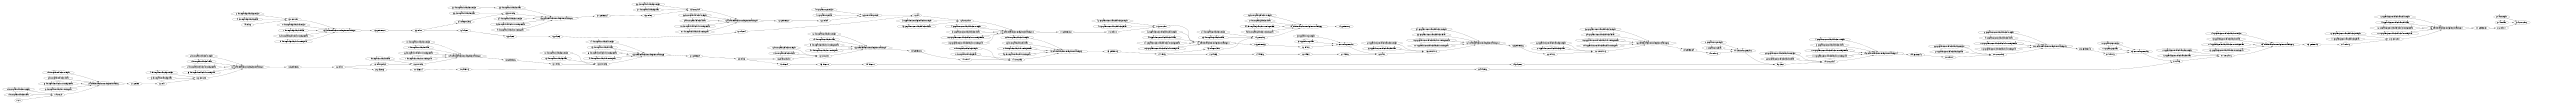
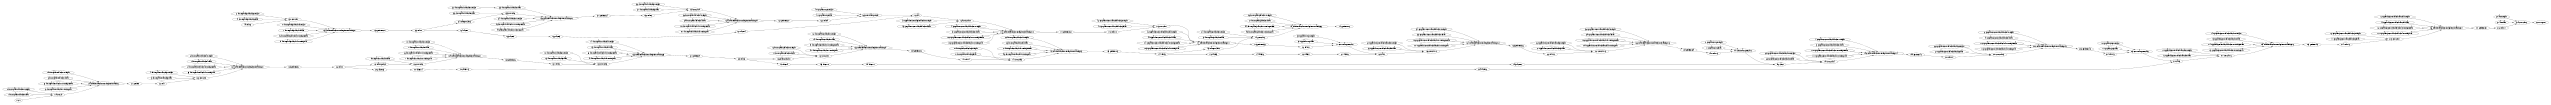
none -> (2541, 23)
(510, 30) -> (510, 30)
(1213, 38) -> (1213, 38)
(1653, 43) -> (1653, 43)
